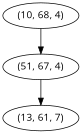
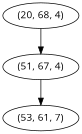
(41, 16) -> (41, 16)
(41, 118) -> (41, 118)
